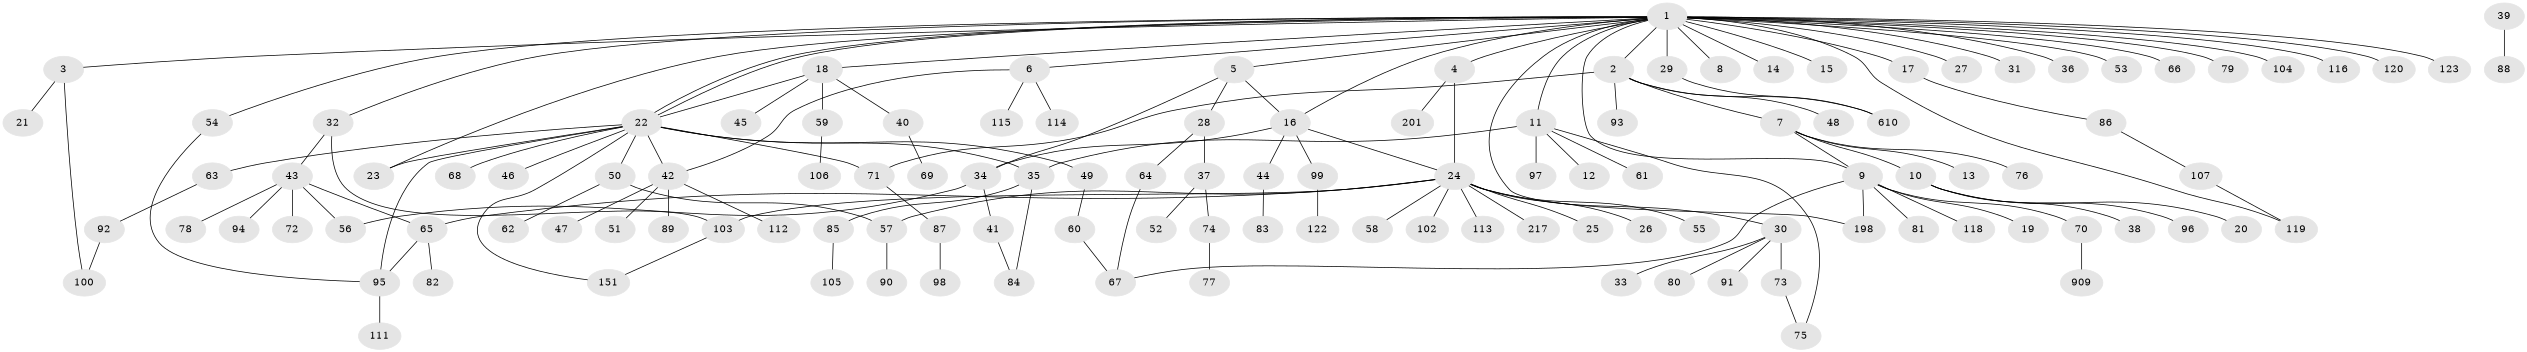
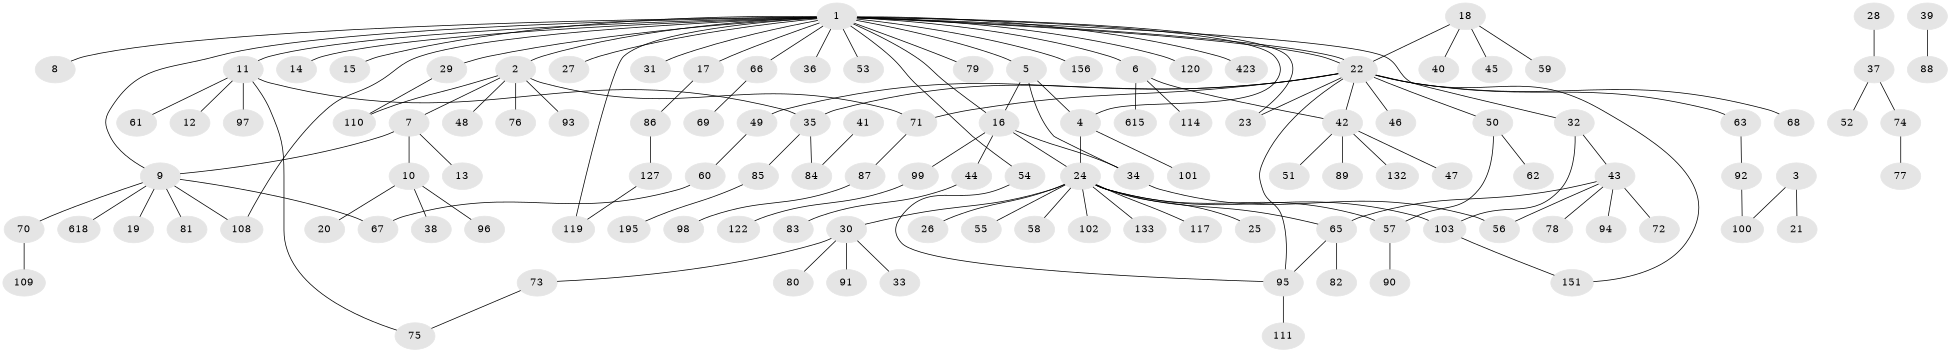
(1245, 41) -> none
(474, 47) -> none
(2283, 70) -> none
(2339, 70) -> (1081, 70)
(2450, 70) -> (1246, 70)
(1219, 96) -> (1052, 95)
(1002, 123) -> (1135, 123)
(1412, 123) -> (1189, 176)
(1888, 123) -> (354, 123)
(916, 150) -> (737, 90)
(1912, 150) -> (516, 92)
(819, 176) -> none
(1146, 176) -> none
(2201, 176) -> (650, 176)
(988, 205) -> none
(779, 229) -> (1397, 176)
(1483, 229) -> (1145, 229)
(1538, 229) -> (1200, 229)
(1864, 229) -> (242, 229)
(1974, 229) -> (79, 229)
(832, 283) -> (629, 229)
(2082, 283) -> (24, 283)
